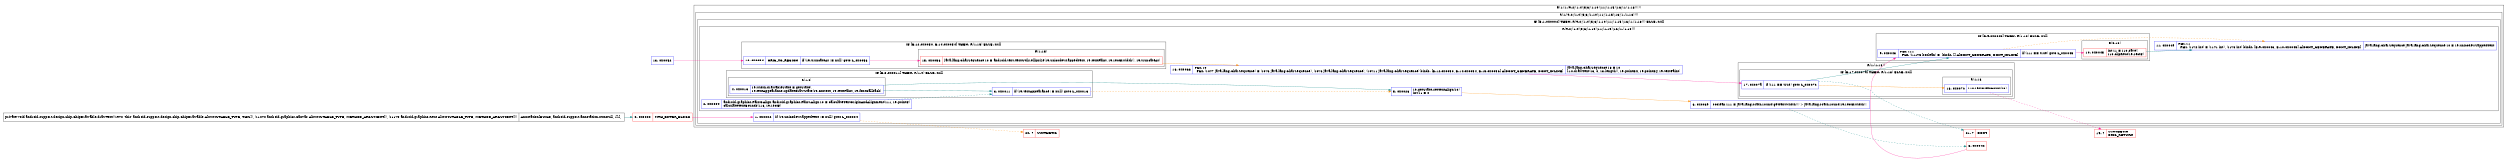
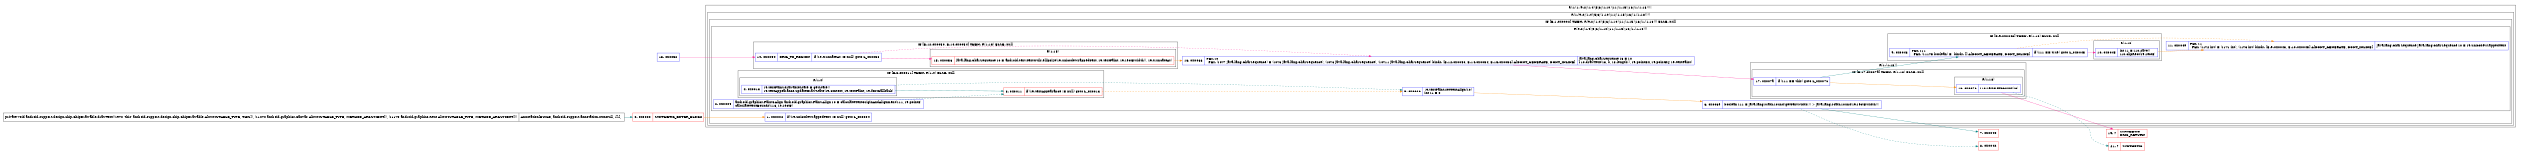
(2115, 43) -> (2127, 43)
none -> (1115, 46)
(2168, 51) -> (2180, 51)
(2115, 53) -> (2127, 53)
(1136, 83) -> (1148, 83)
(1791, 85) -> (1803, 81)
(782, 88) -> (797, 88)
(1437, 90) -> (1448, 90)
(1041, 92) -> (1053, 92)
(1890, 103) -> (2060, 109)
(2039, 109) -> (2051, 109)
(673, 117) -> (678, 117)
(721, 117) -> (733, 117)
(1041, 133) -> none
(1983, 133) -> (2133, 146)
none -> (1988, 133)
(1877, 143) -> none
